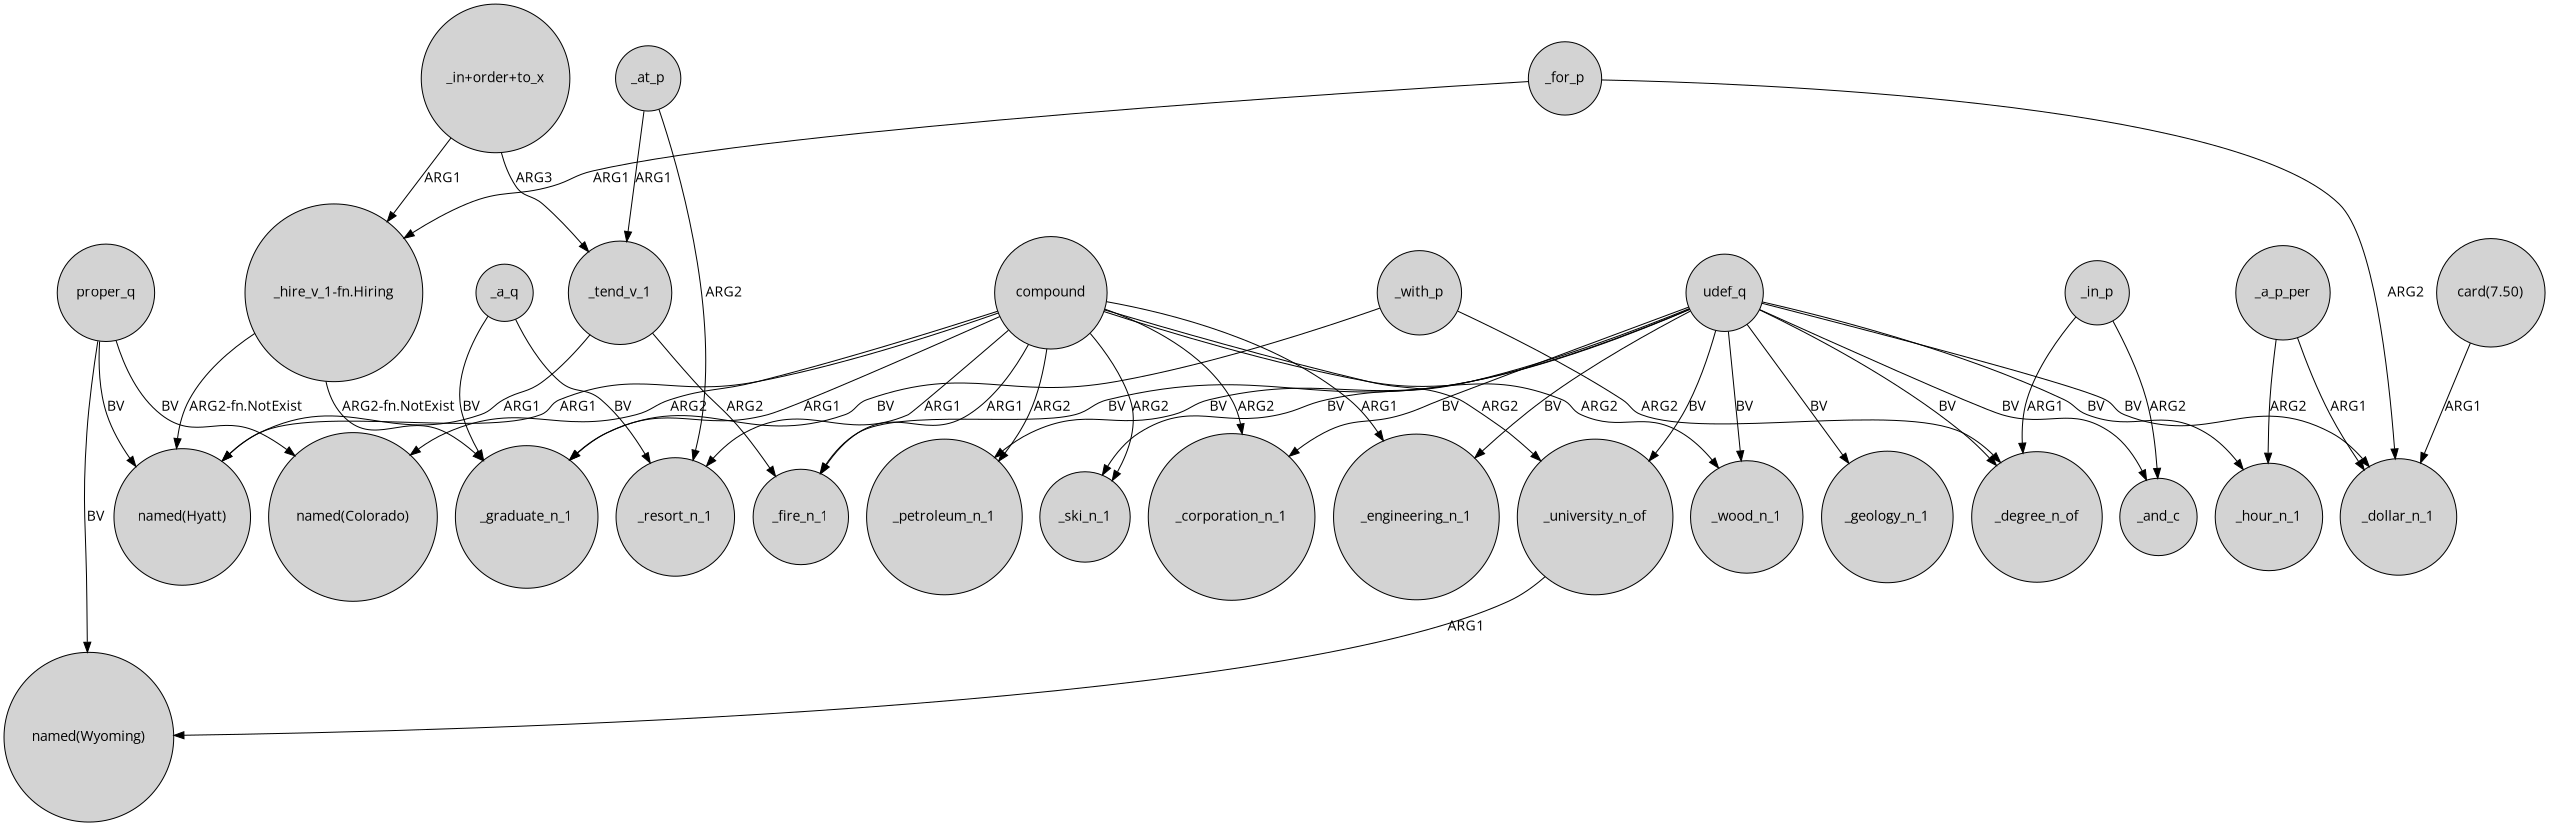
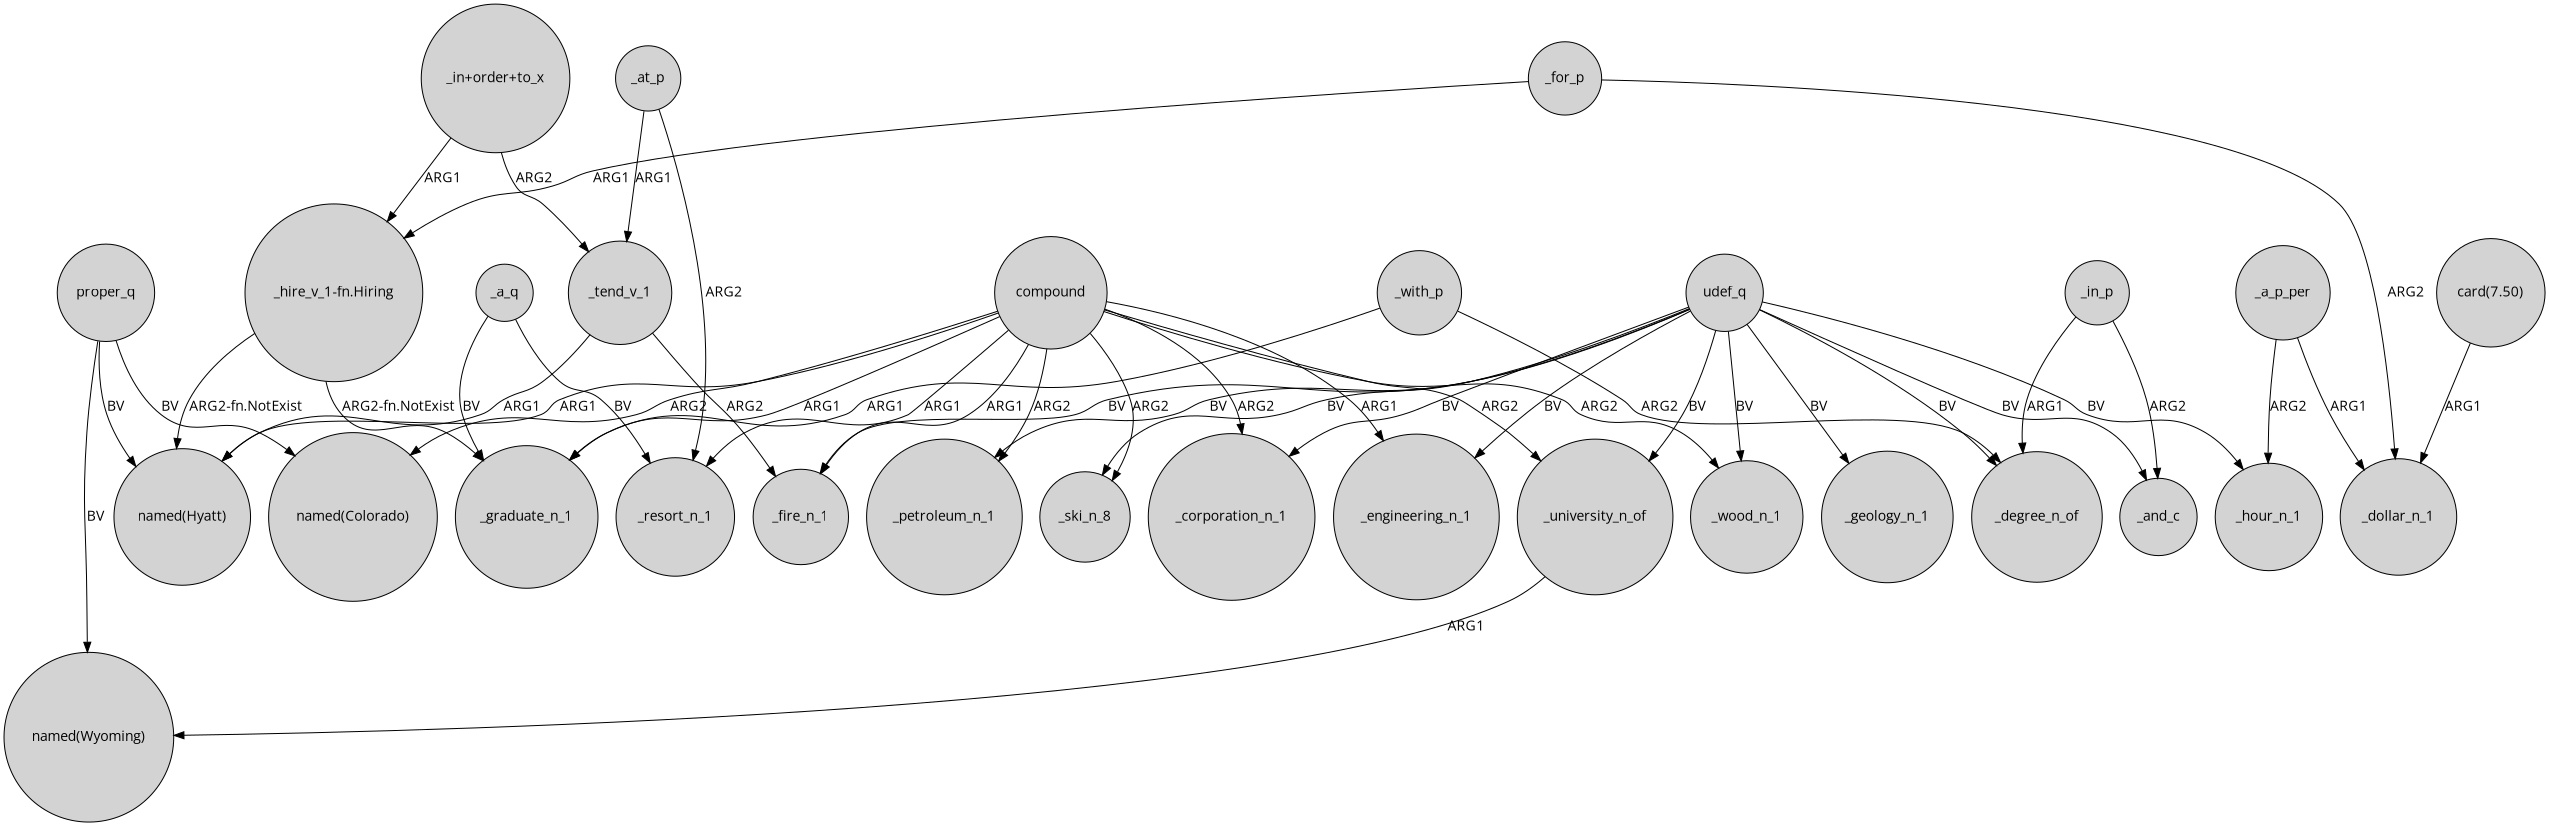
(534, 178) -> (534, 178)
(2068, 386) -> none
(886, 407) -> (886, 407)
(1085, 517) -> (1085, 517)
